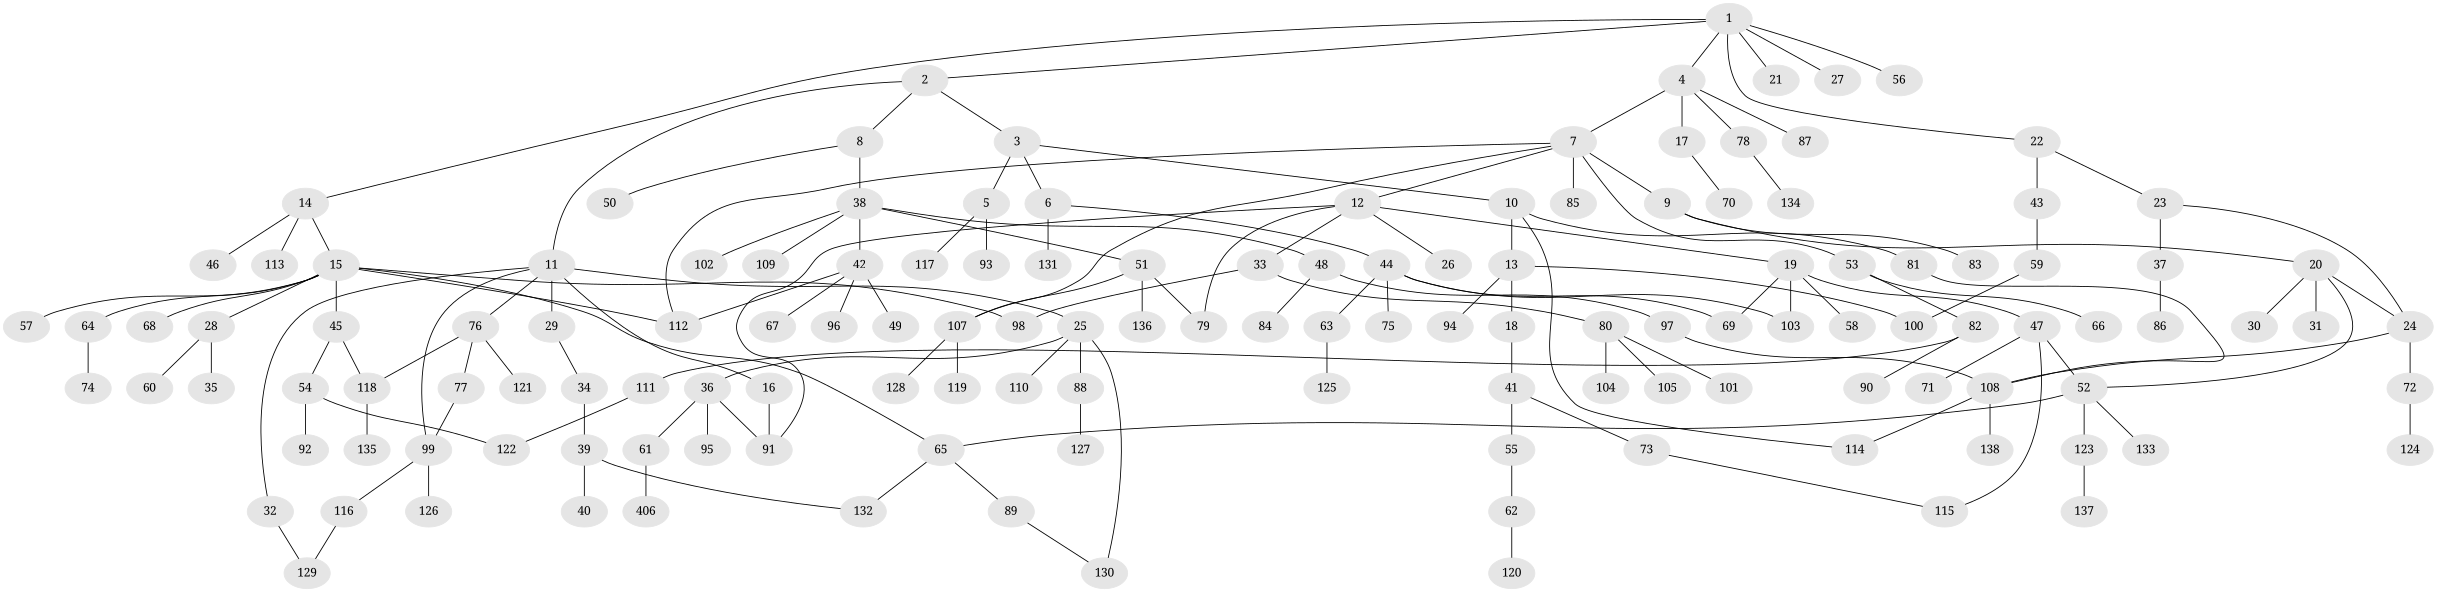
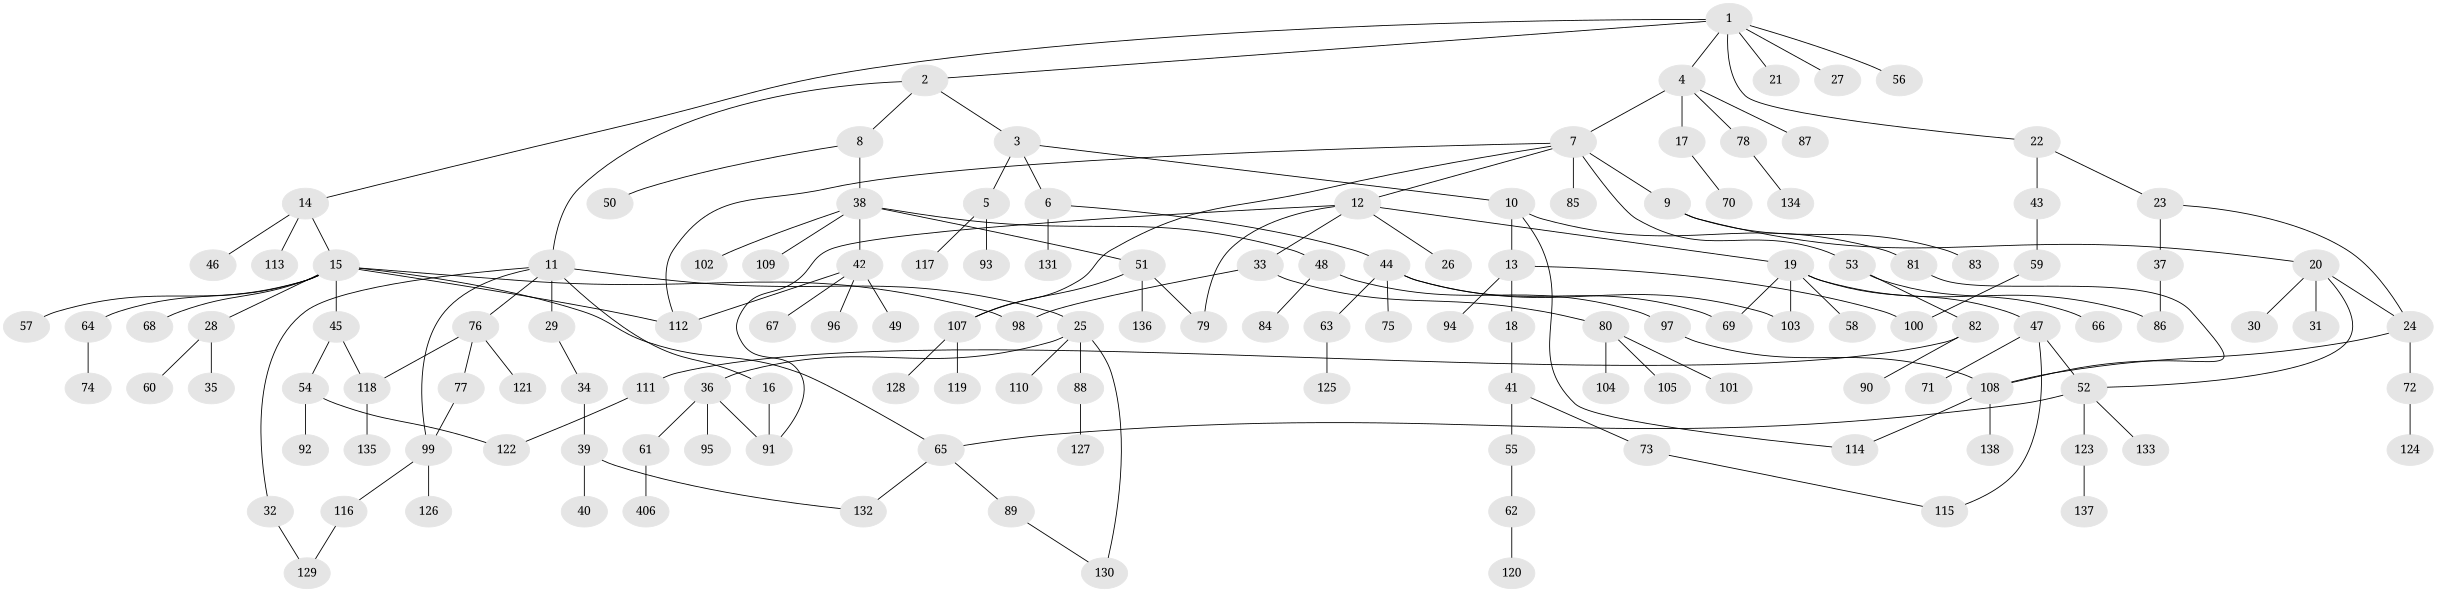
none -> (2026, 296)
